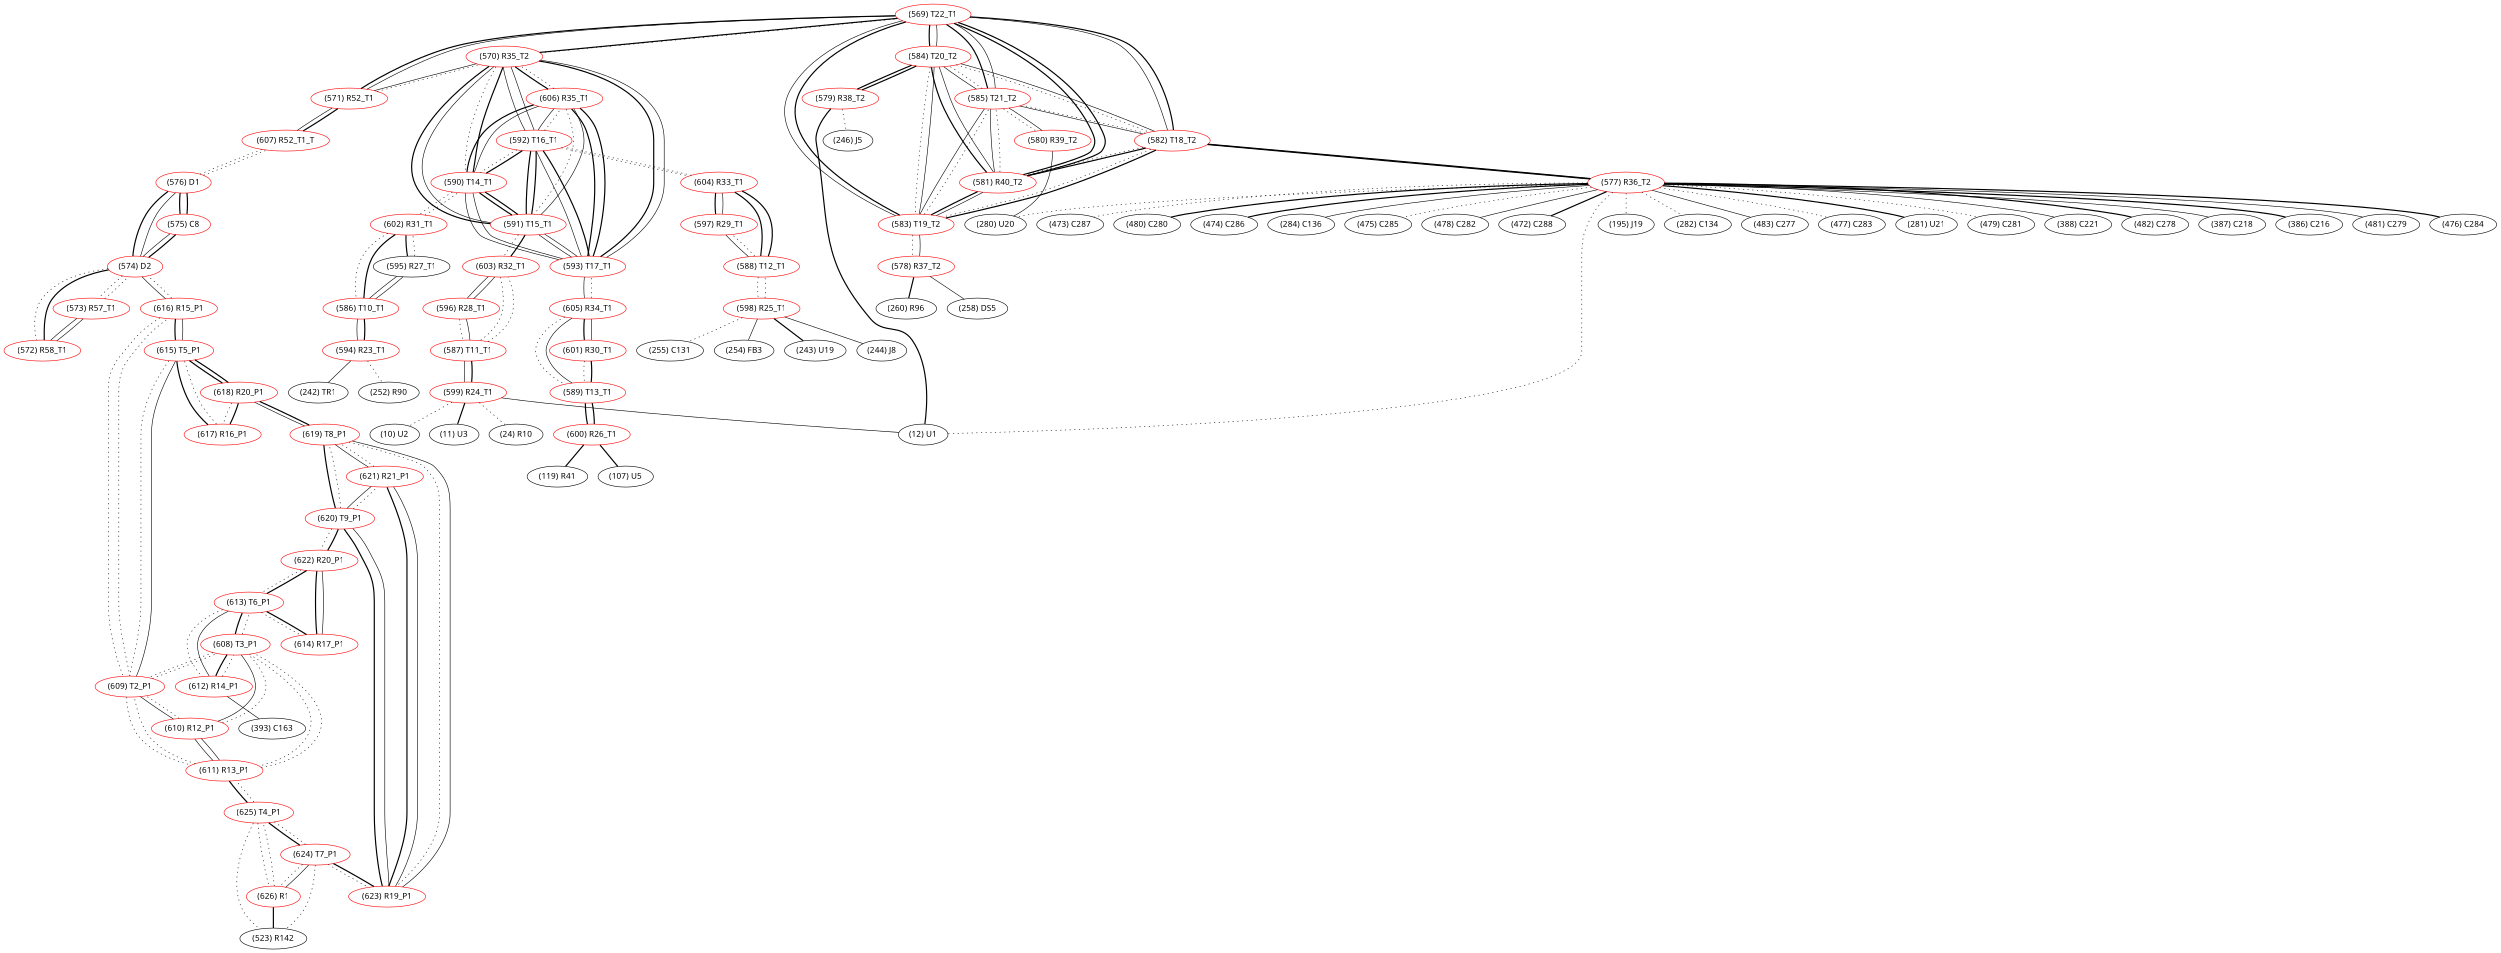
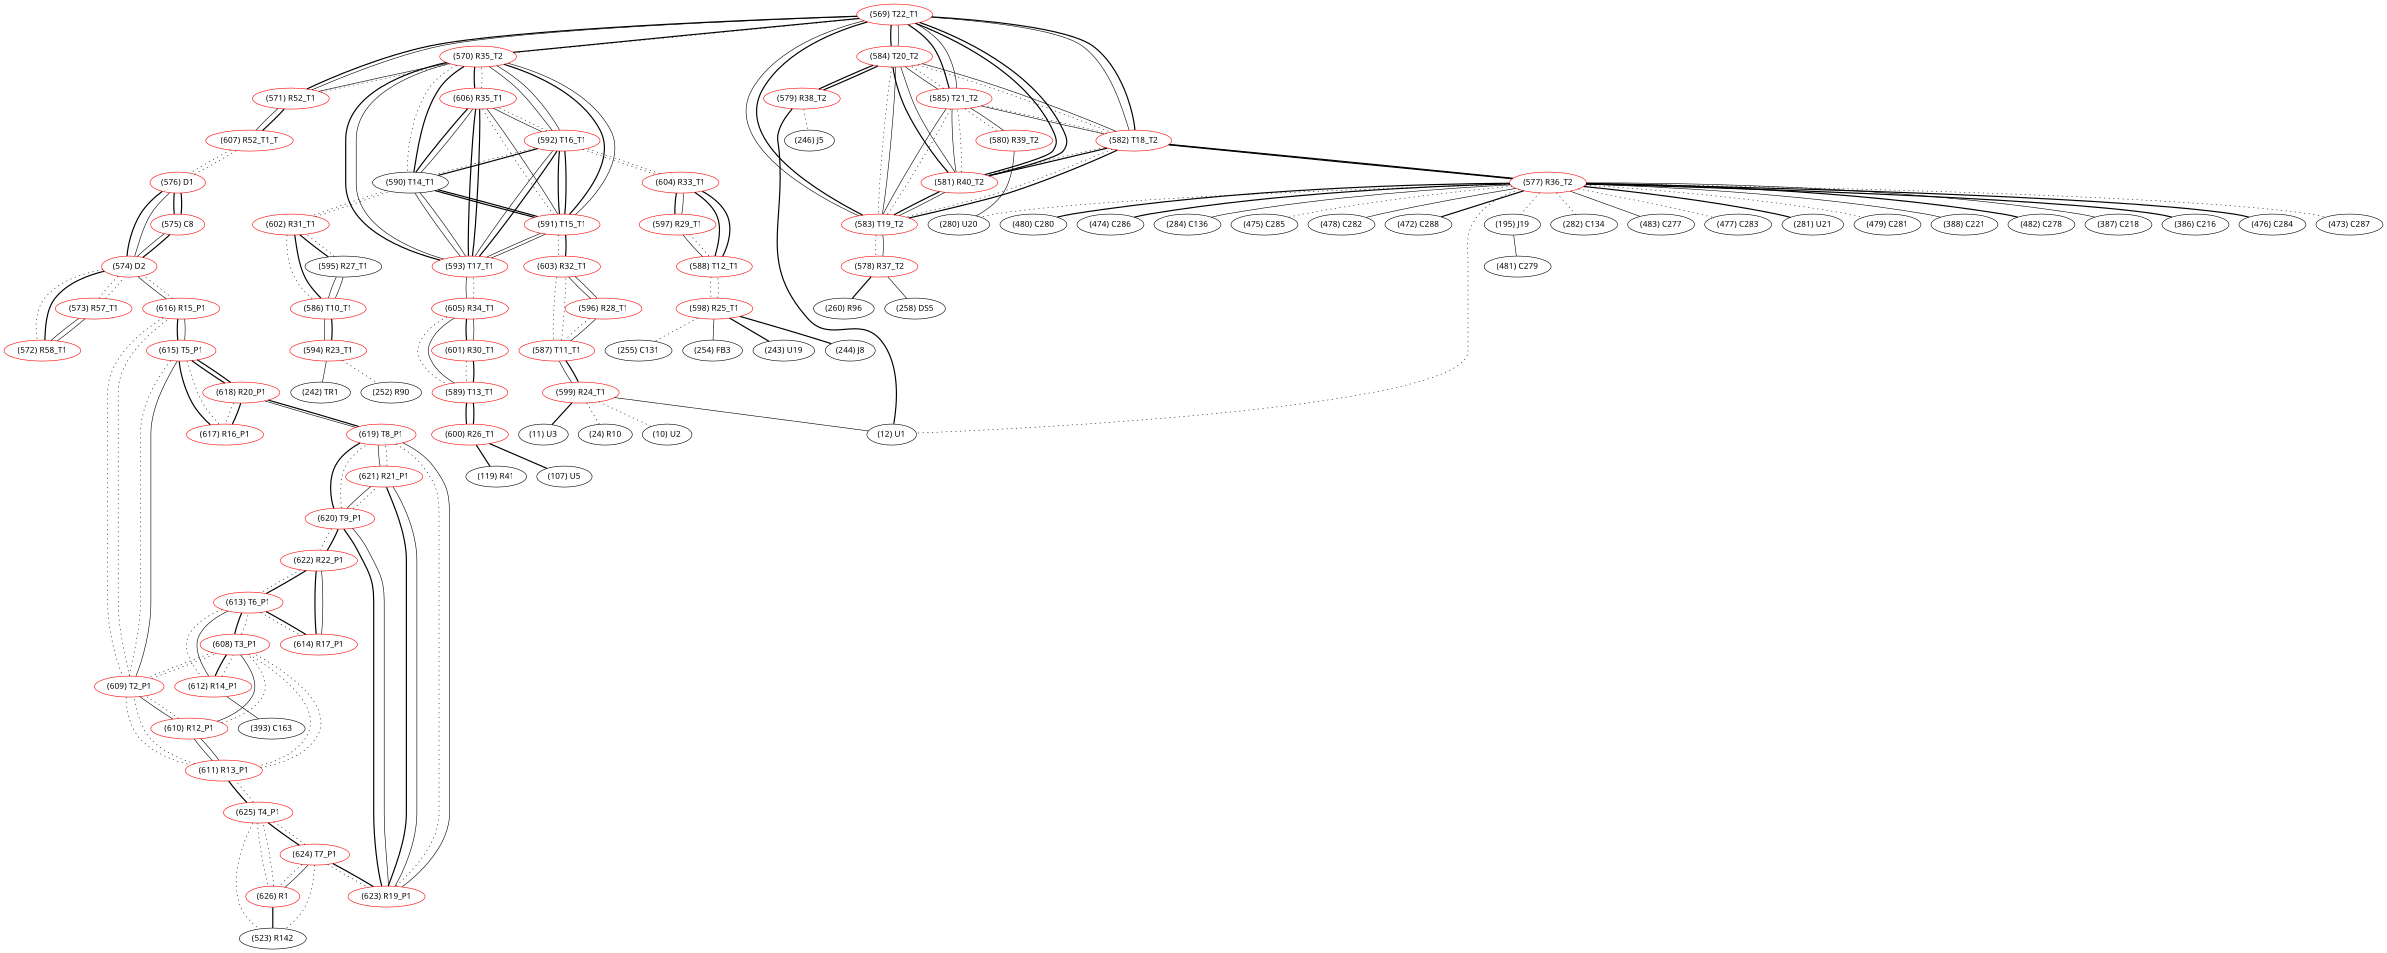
(469, 183) -> (410, 183)
(2154, 199) -> (1515, 246)
(824, 330) -> (786, 330)
(319, 561) -> (319, 561)
